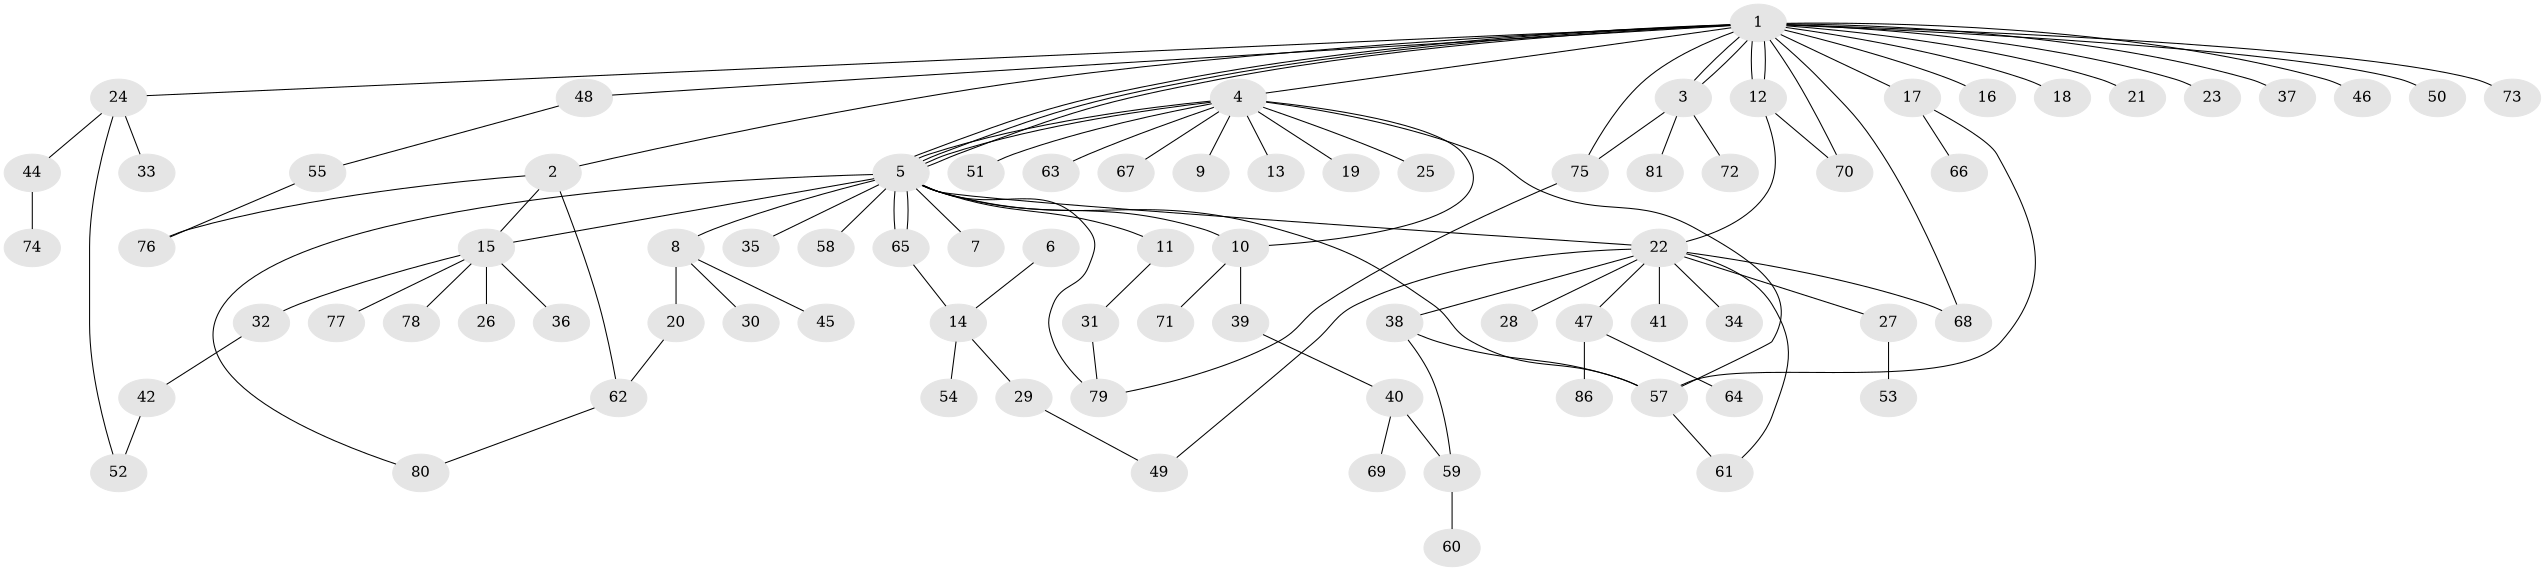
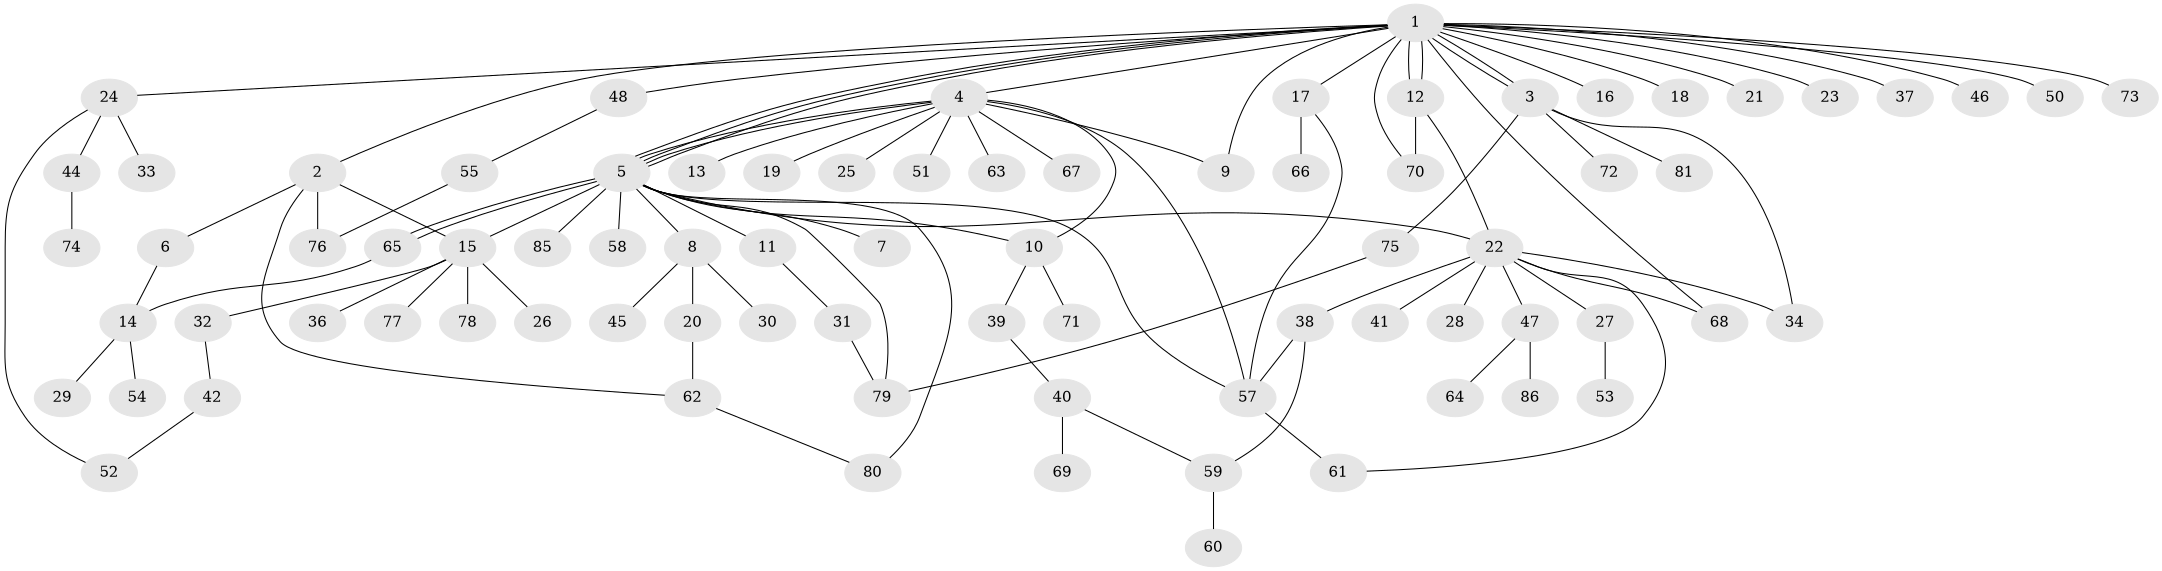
(1648, 78) -> (1285, 63)
none -> (1718, 151)
none -> (242, 210)
(751, 248) -> (543, 248)
(1159, 473) -> none
